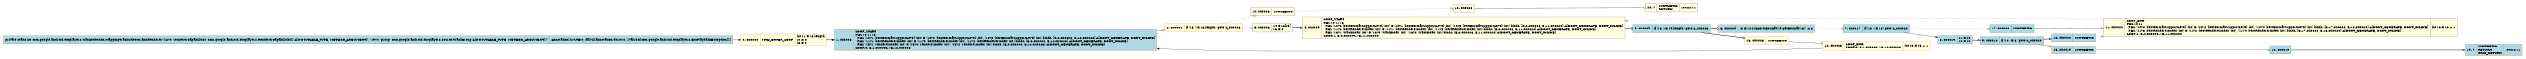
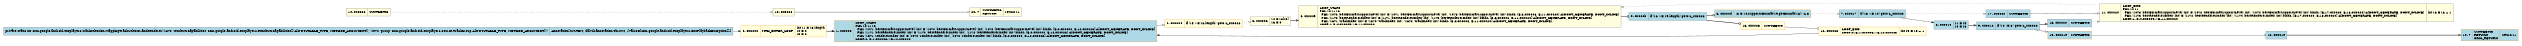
(1237, 20) -> none
